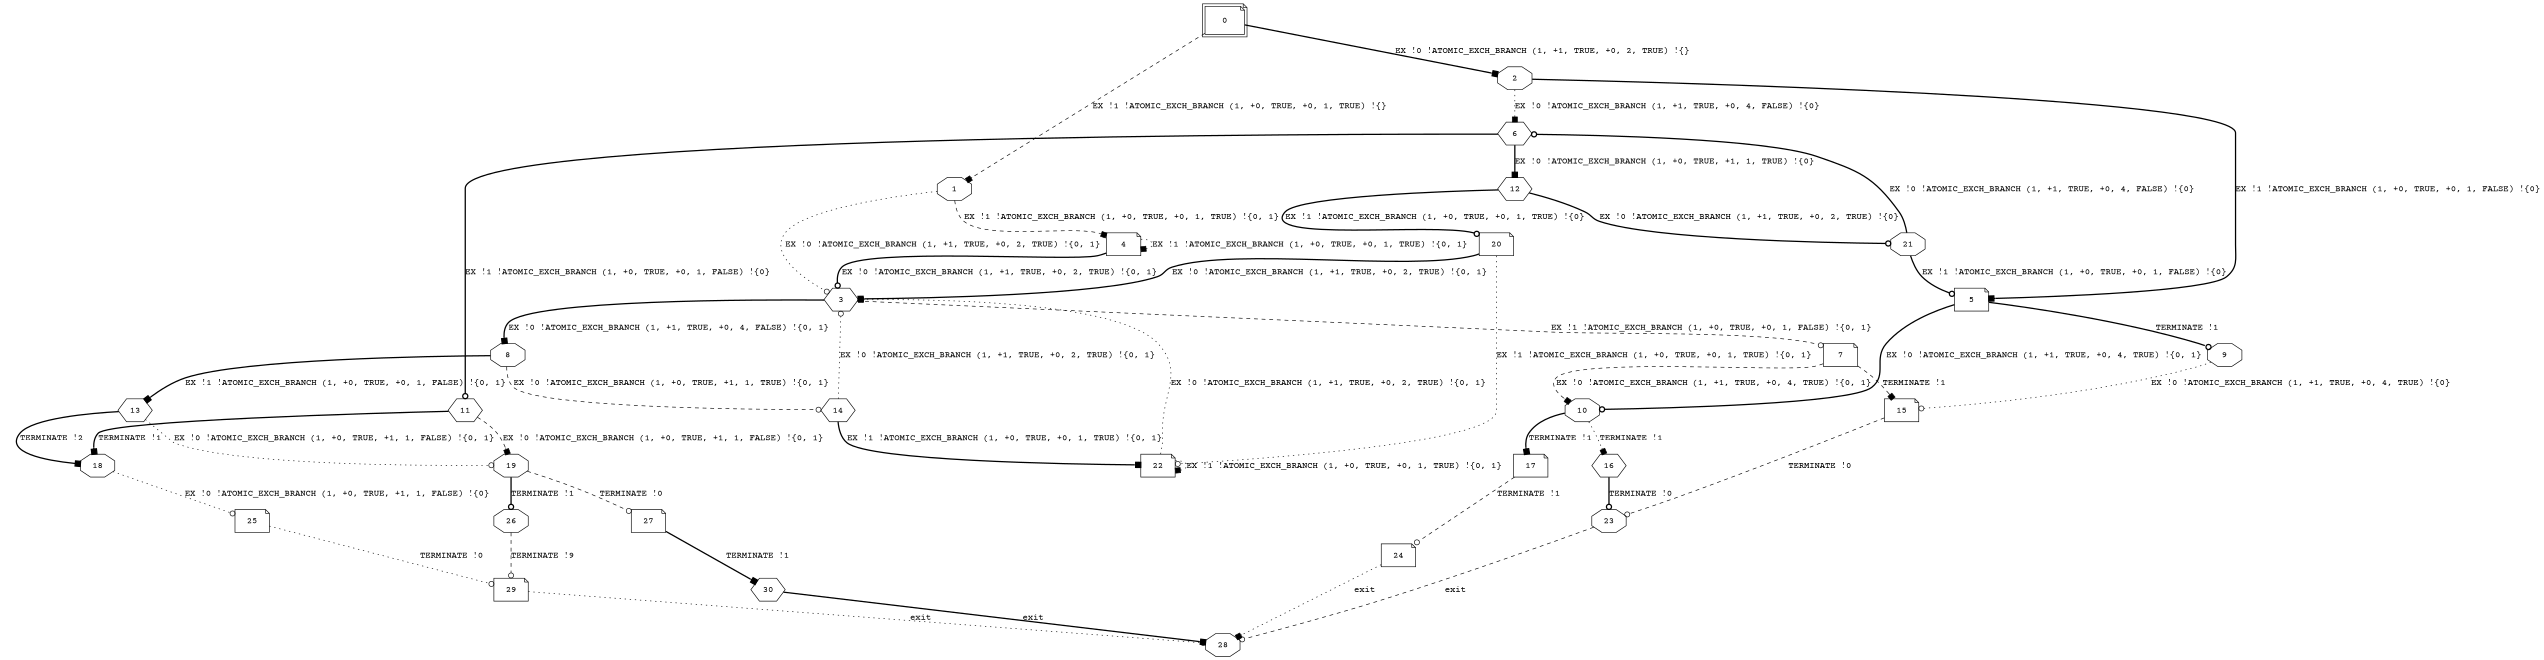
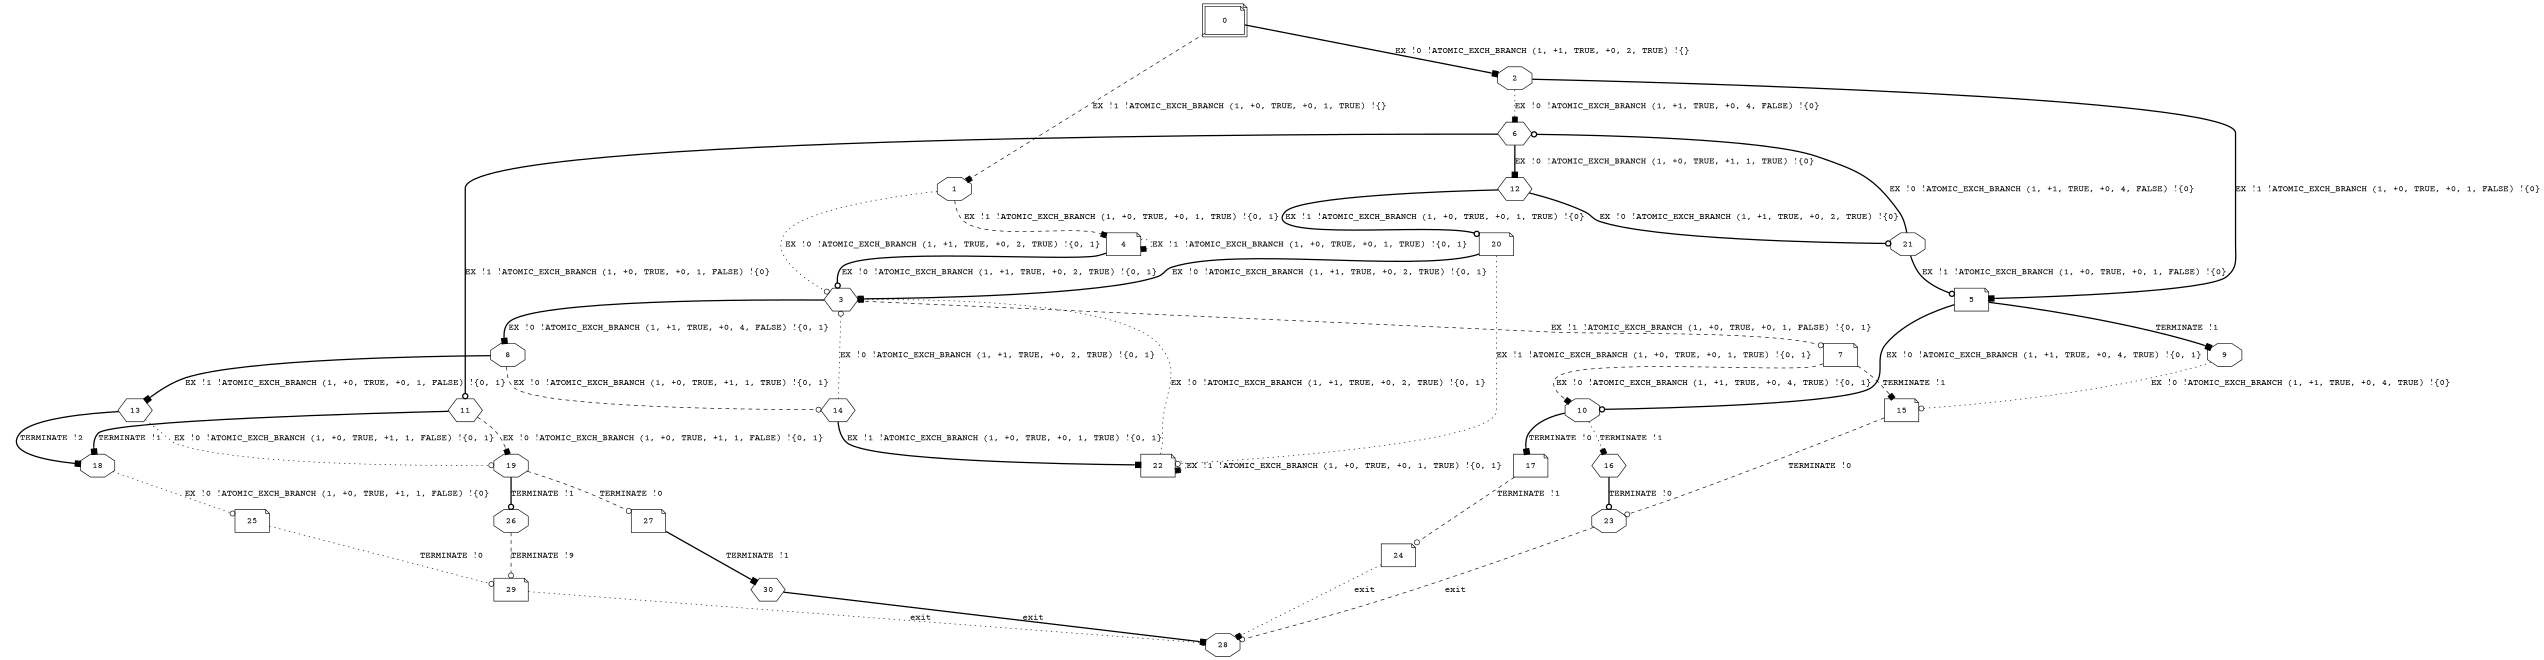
(2098, 320) -> (2098, 320)
(1561, 438) -> (1561, 438)
